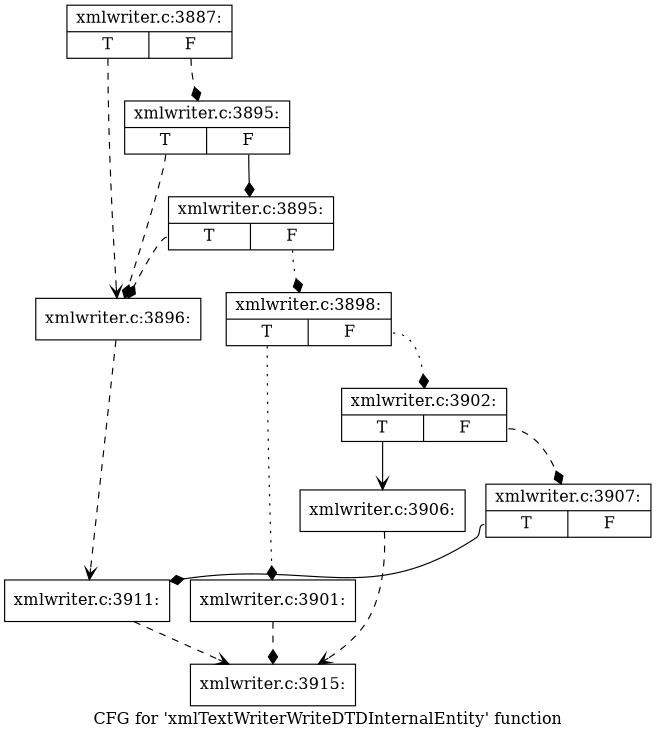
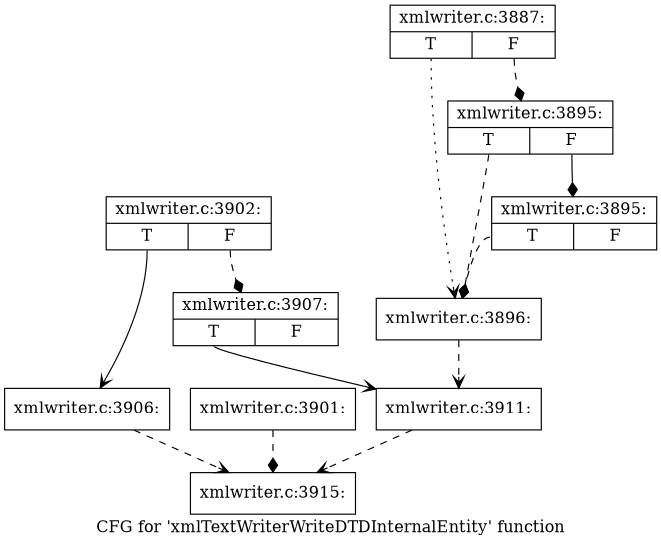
(110, 173) -> (438, 173)
(309, 319) -> none
(342, 577) -> (289, 368)
